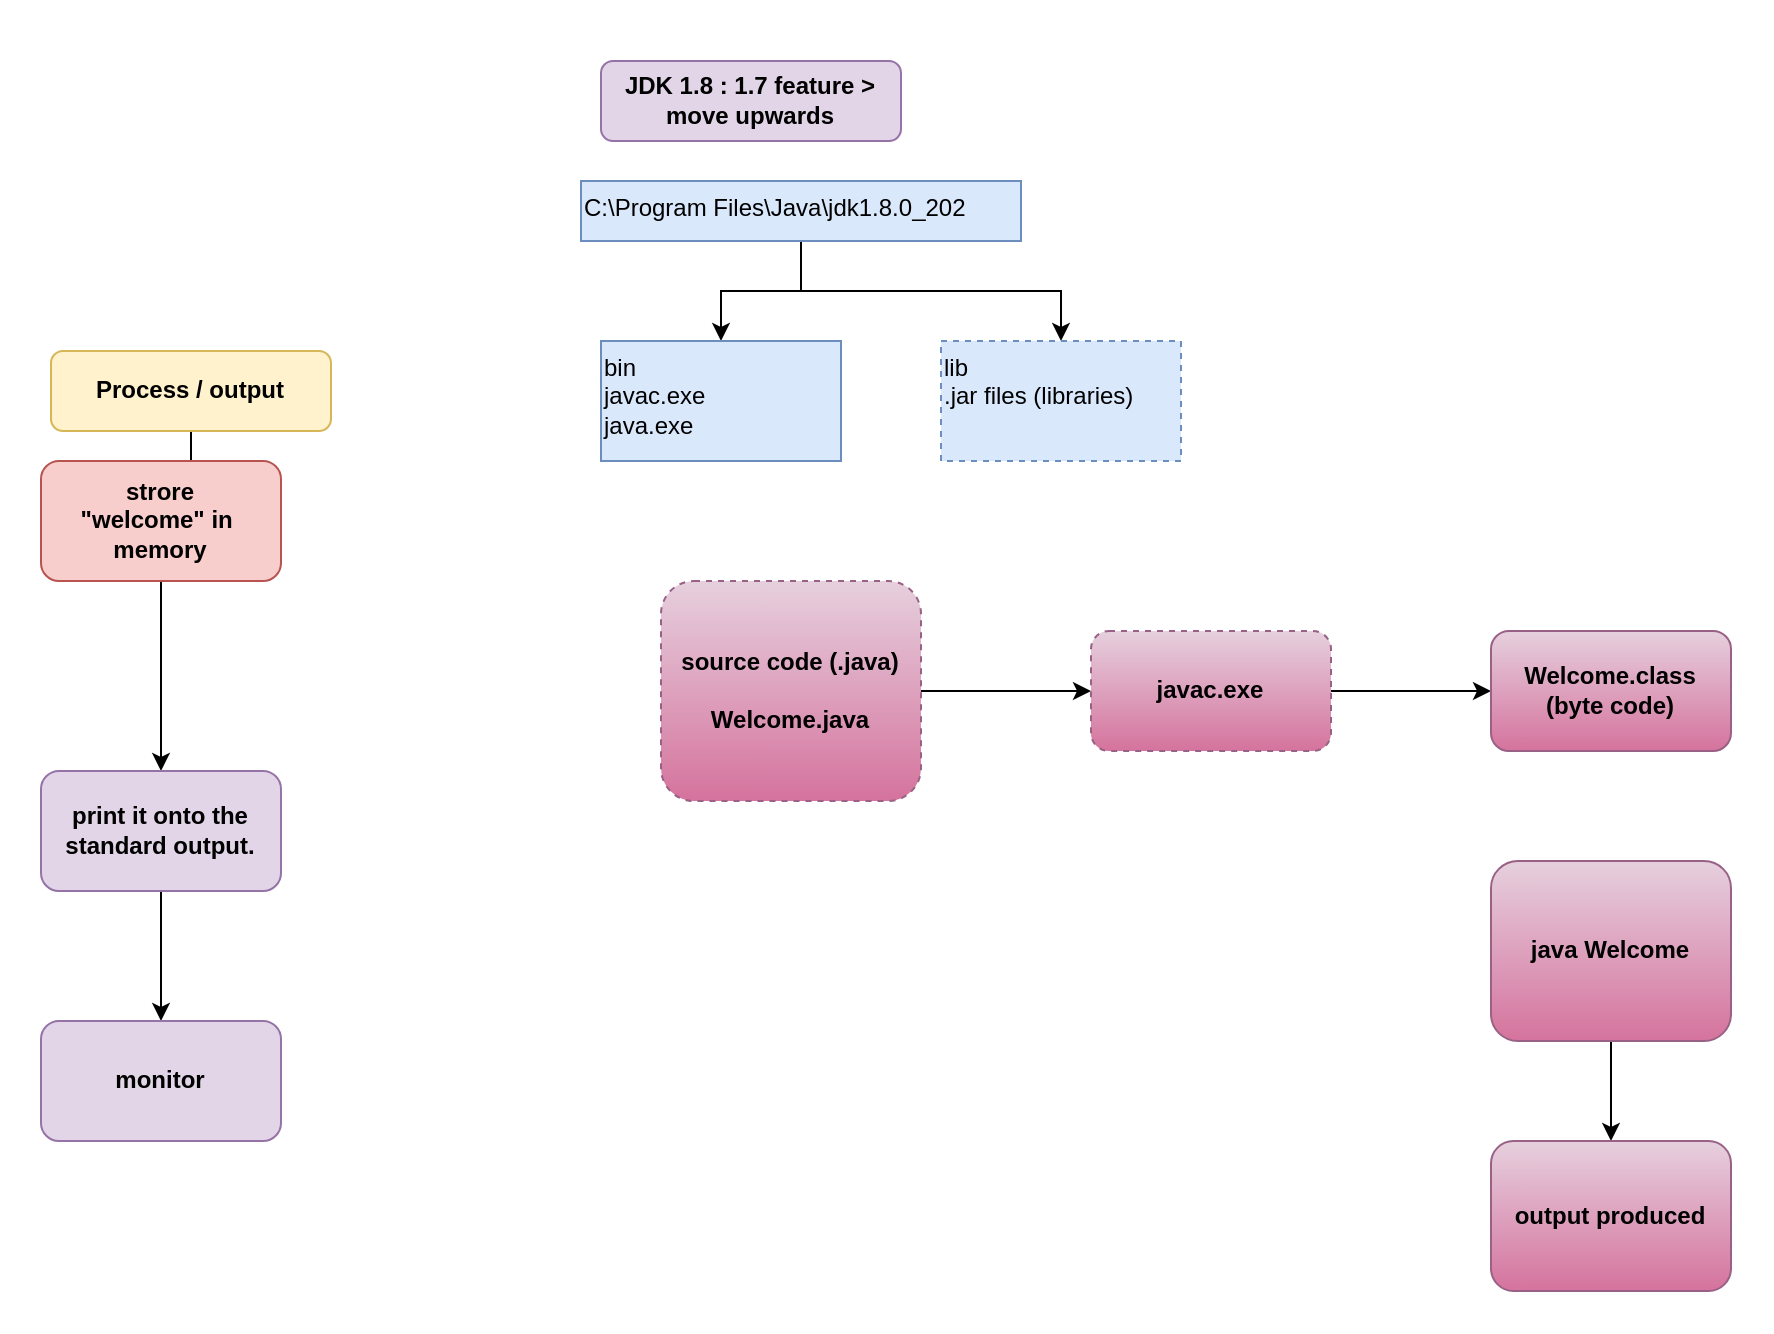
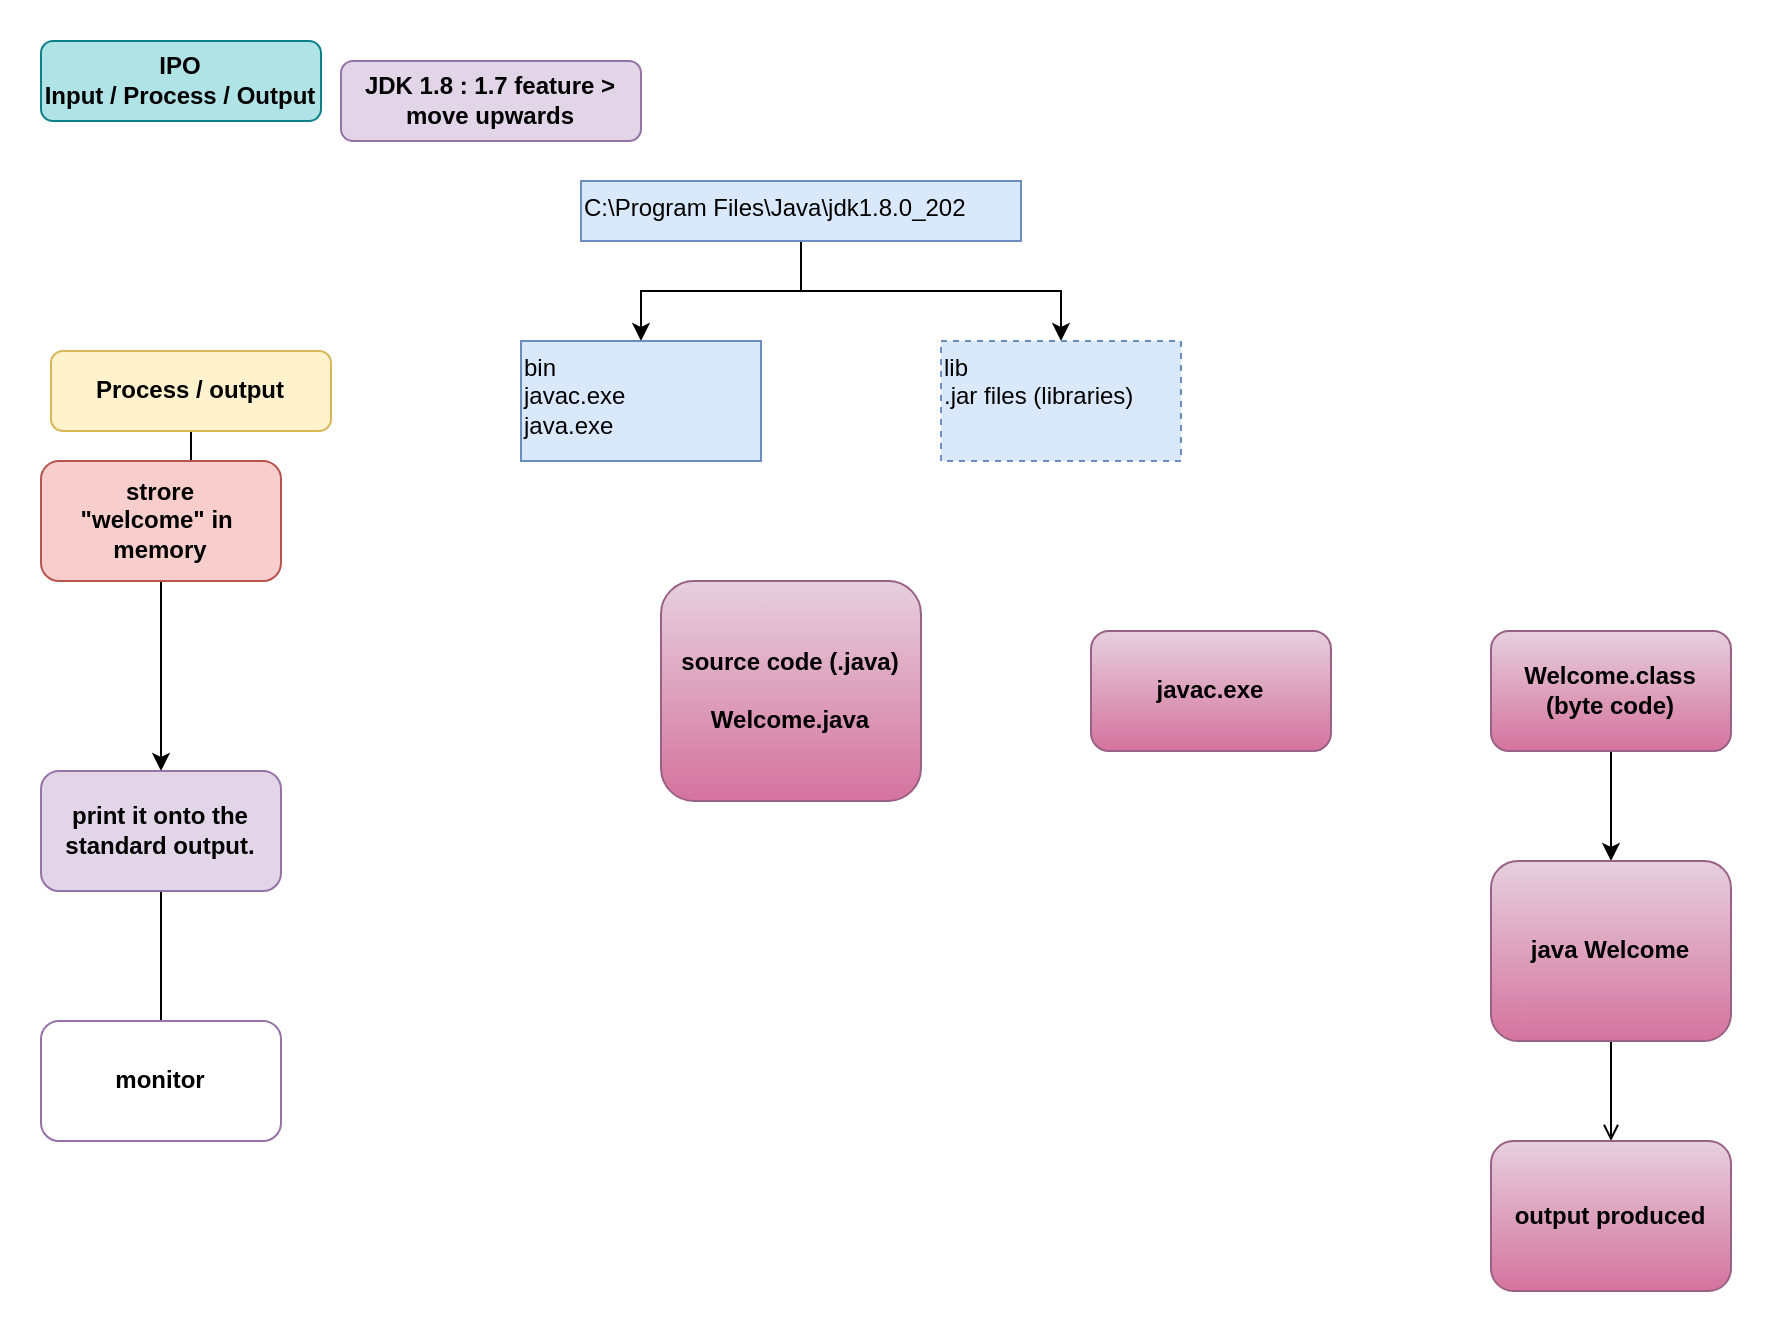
none -> (181, 81)
(751, 101) -> (491, 101)
(721, 401) -> (641, 401)
(791, 691) -> (791, 691)
(999, 691) -> none
(1211, 691) -> (1211, 691)
(1404, 691) -> none
none -> (1611, 799)
(161, 1006) -> (161, 1011)
(161, 1081) -> (161, 1081)
(1611, 1126) -> (1611, 1128)
